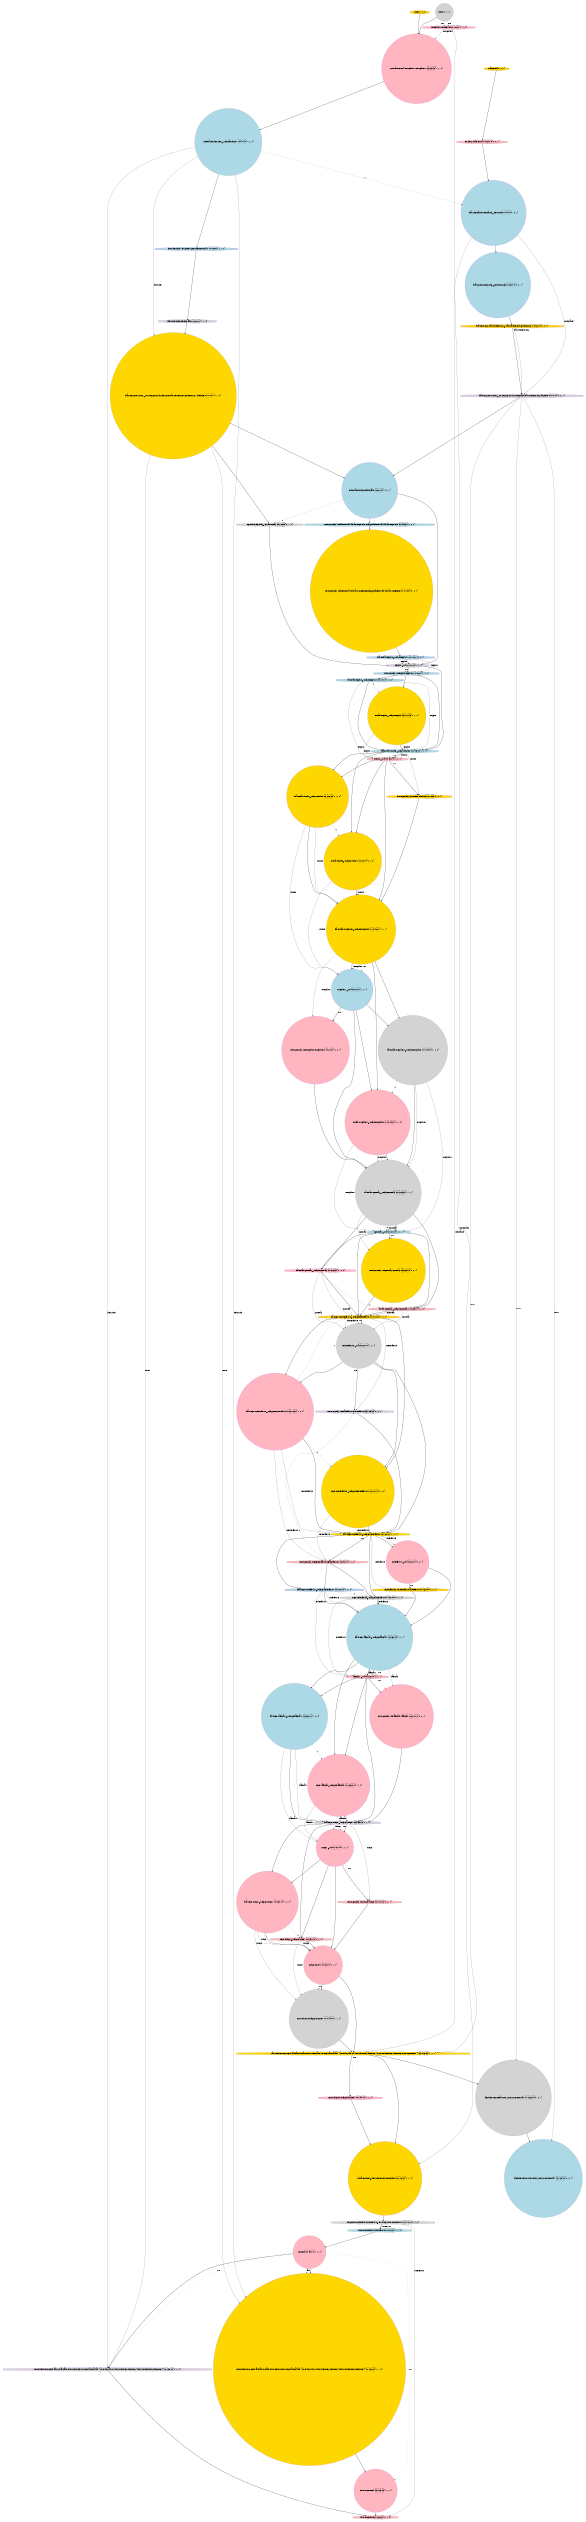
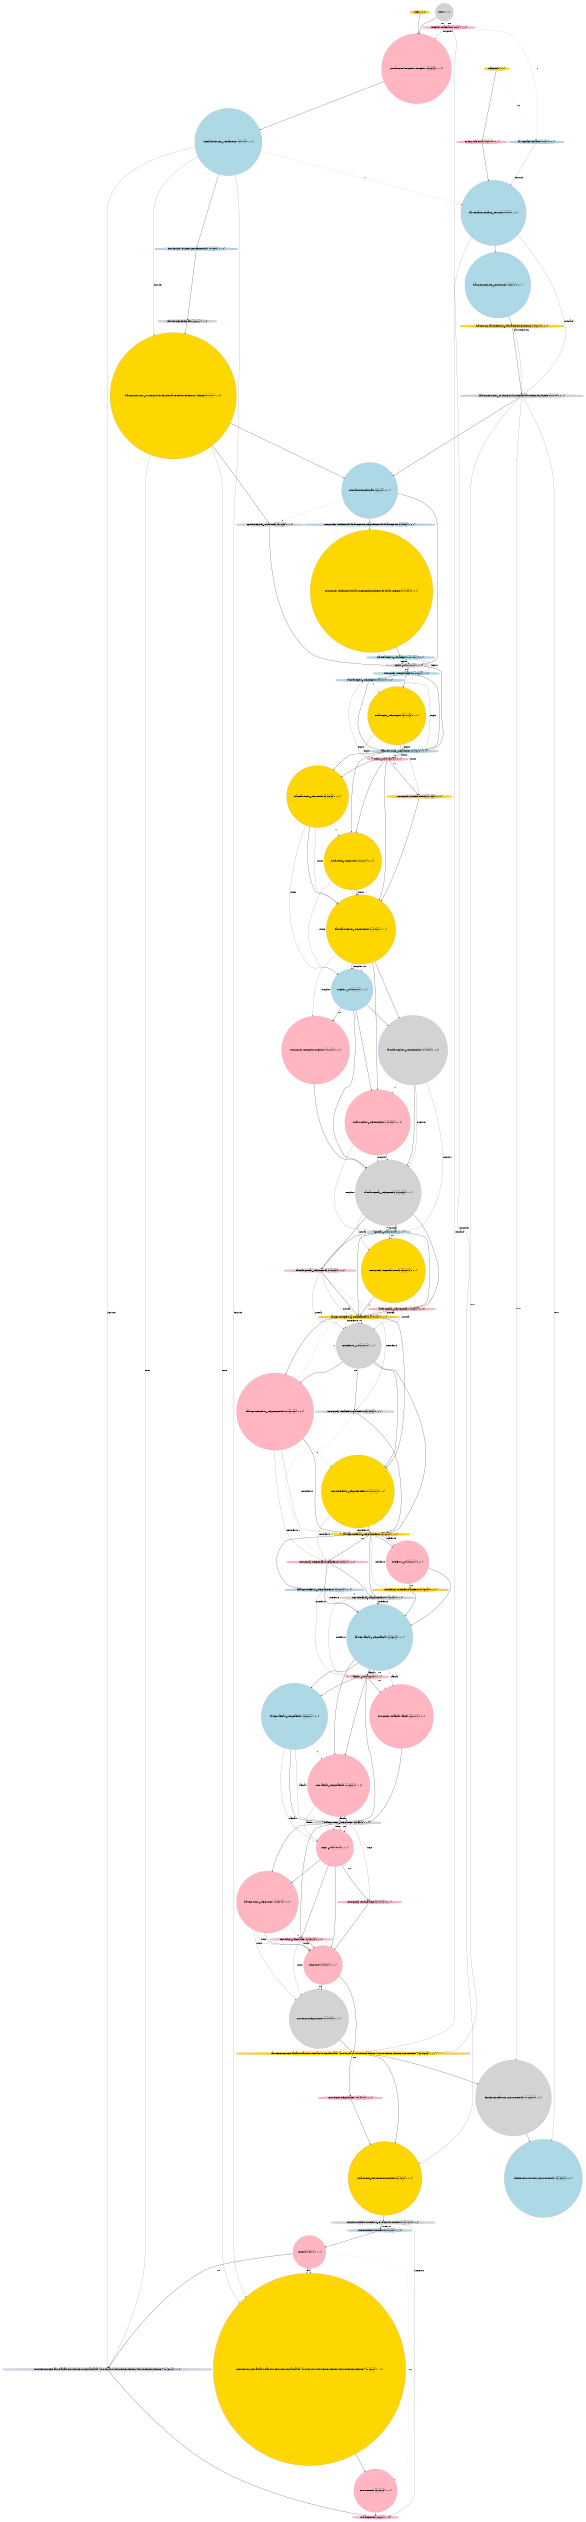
none -> (536, 142)
